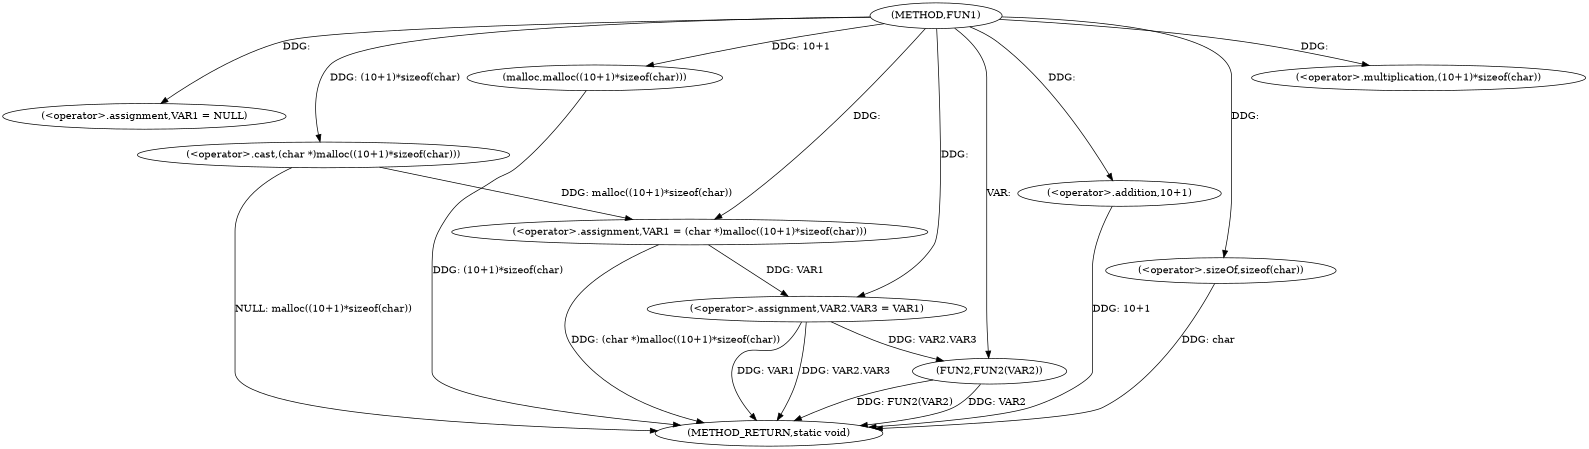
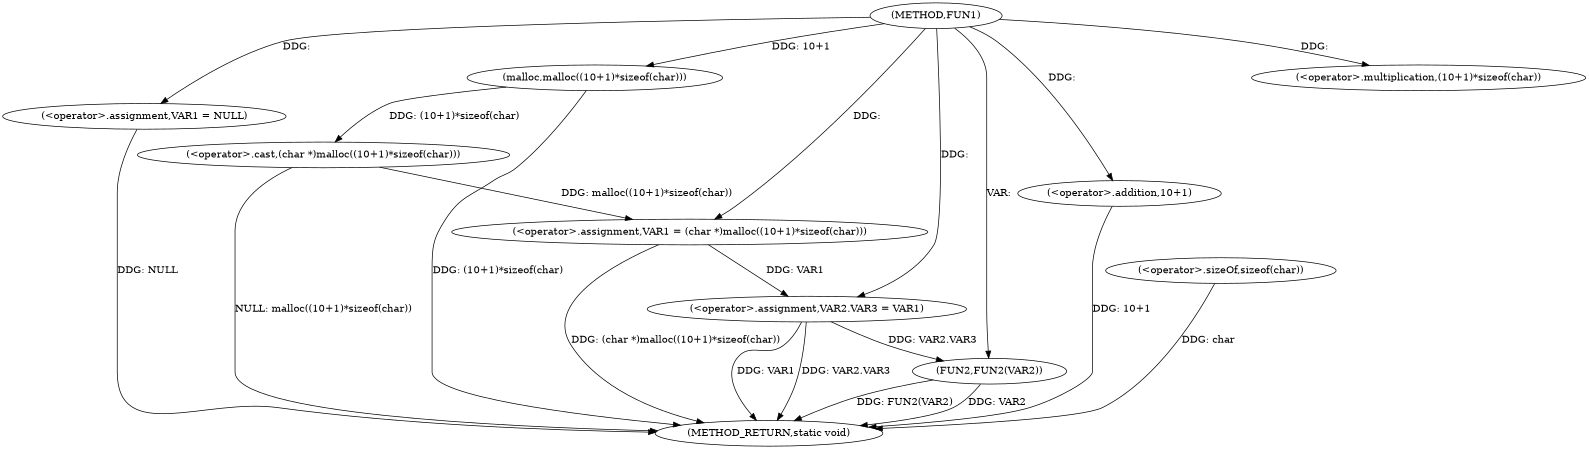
(531, 30) -> (418, 98)
(1209, 49) -> none
none -> (247, 406)
